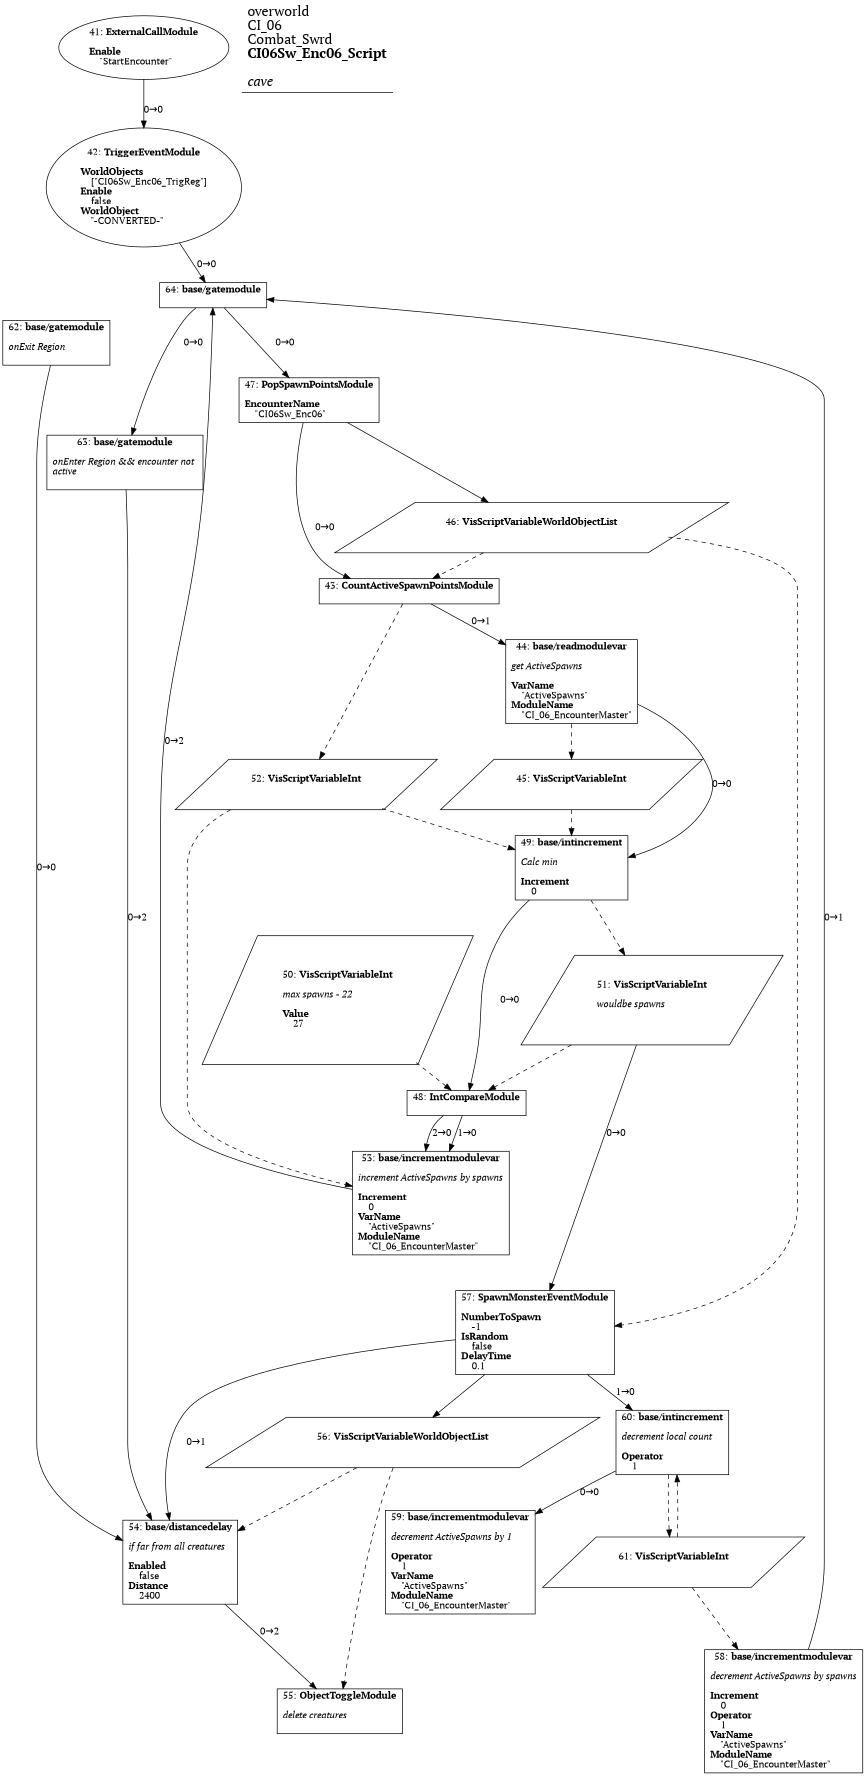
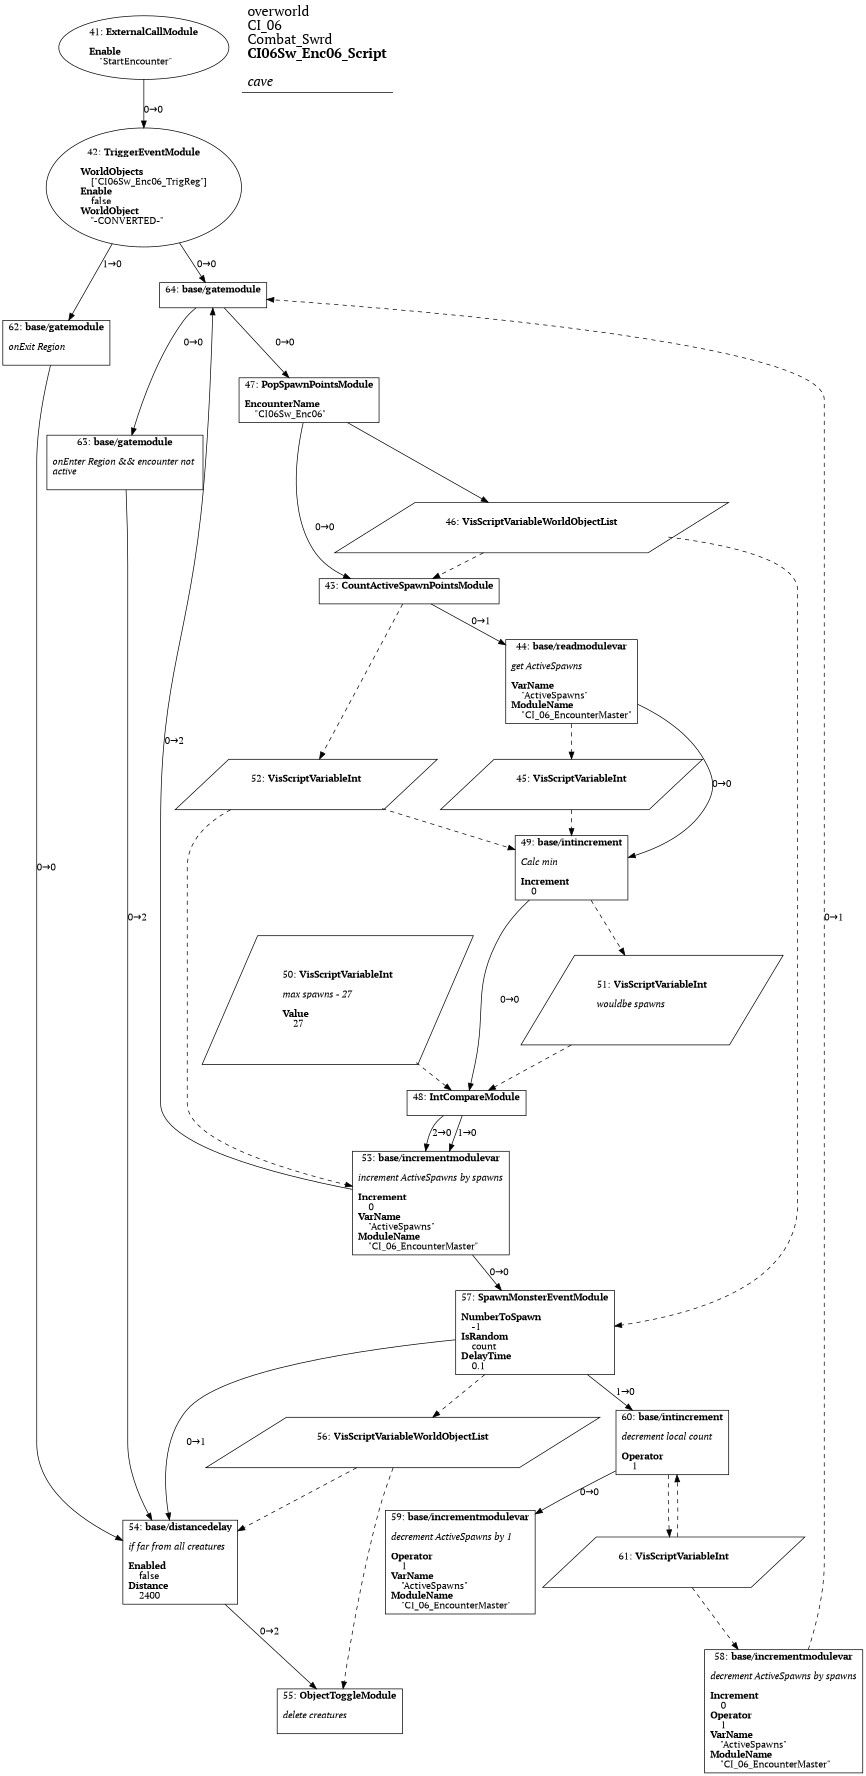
none -> (92, 279)
(824, 742) -> (824, 742)
(317, 994) -> (317, 994)
(594, 1164) -> (485, 1270)
(477, 1347) -> (479, 1347)
(462, 1394) -> (462, 1394)
